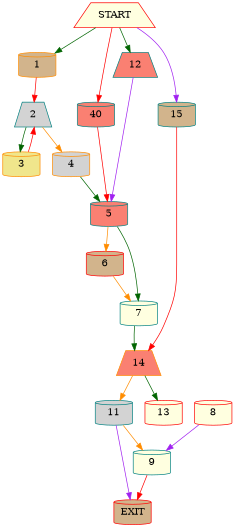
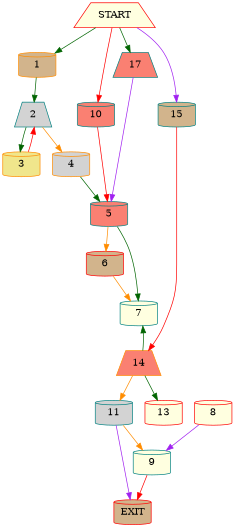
(135, 65) -> (135, 65)
(35, 86) -> (35, 86)
(96, 115) -> (96, 115)
(134, 335) -> (143, 342)
